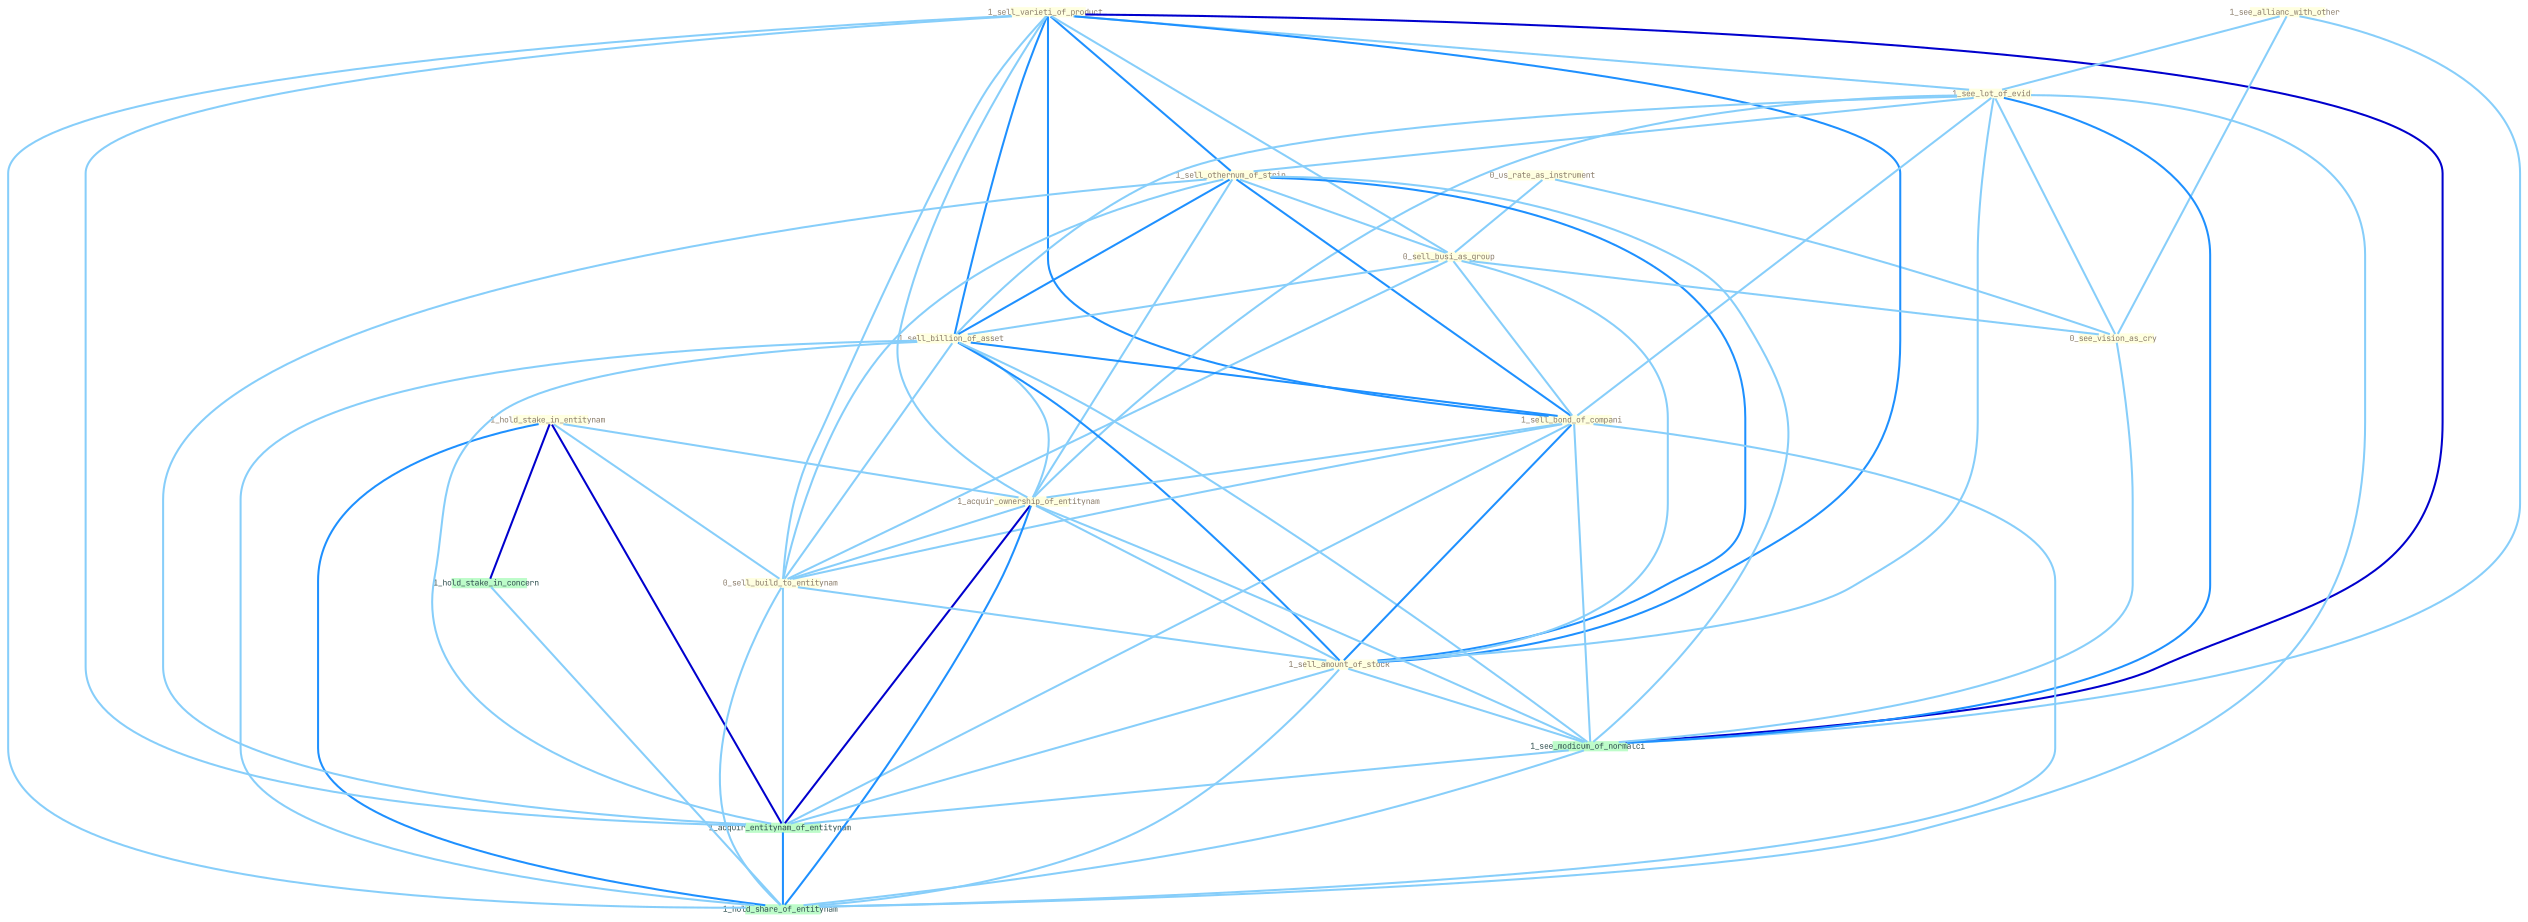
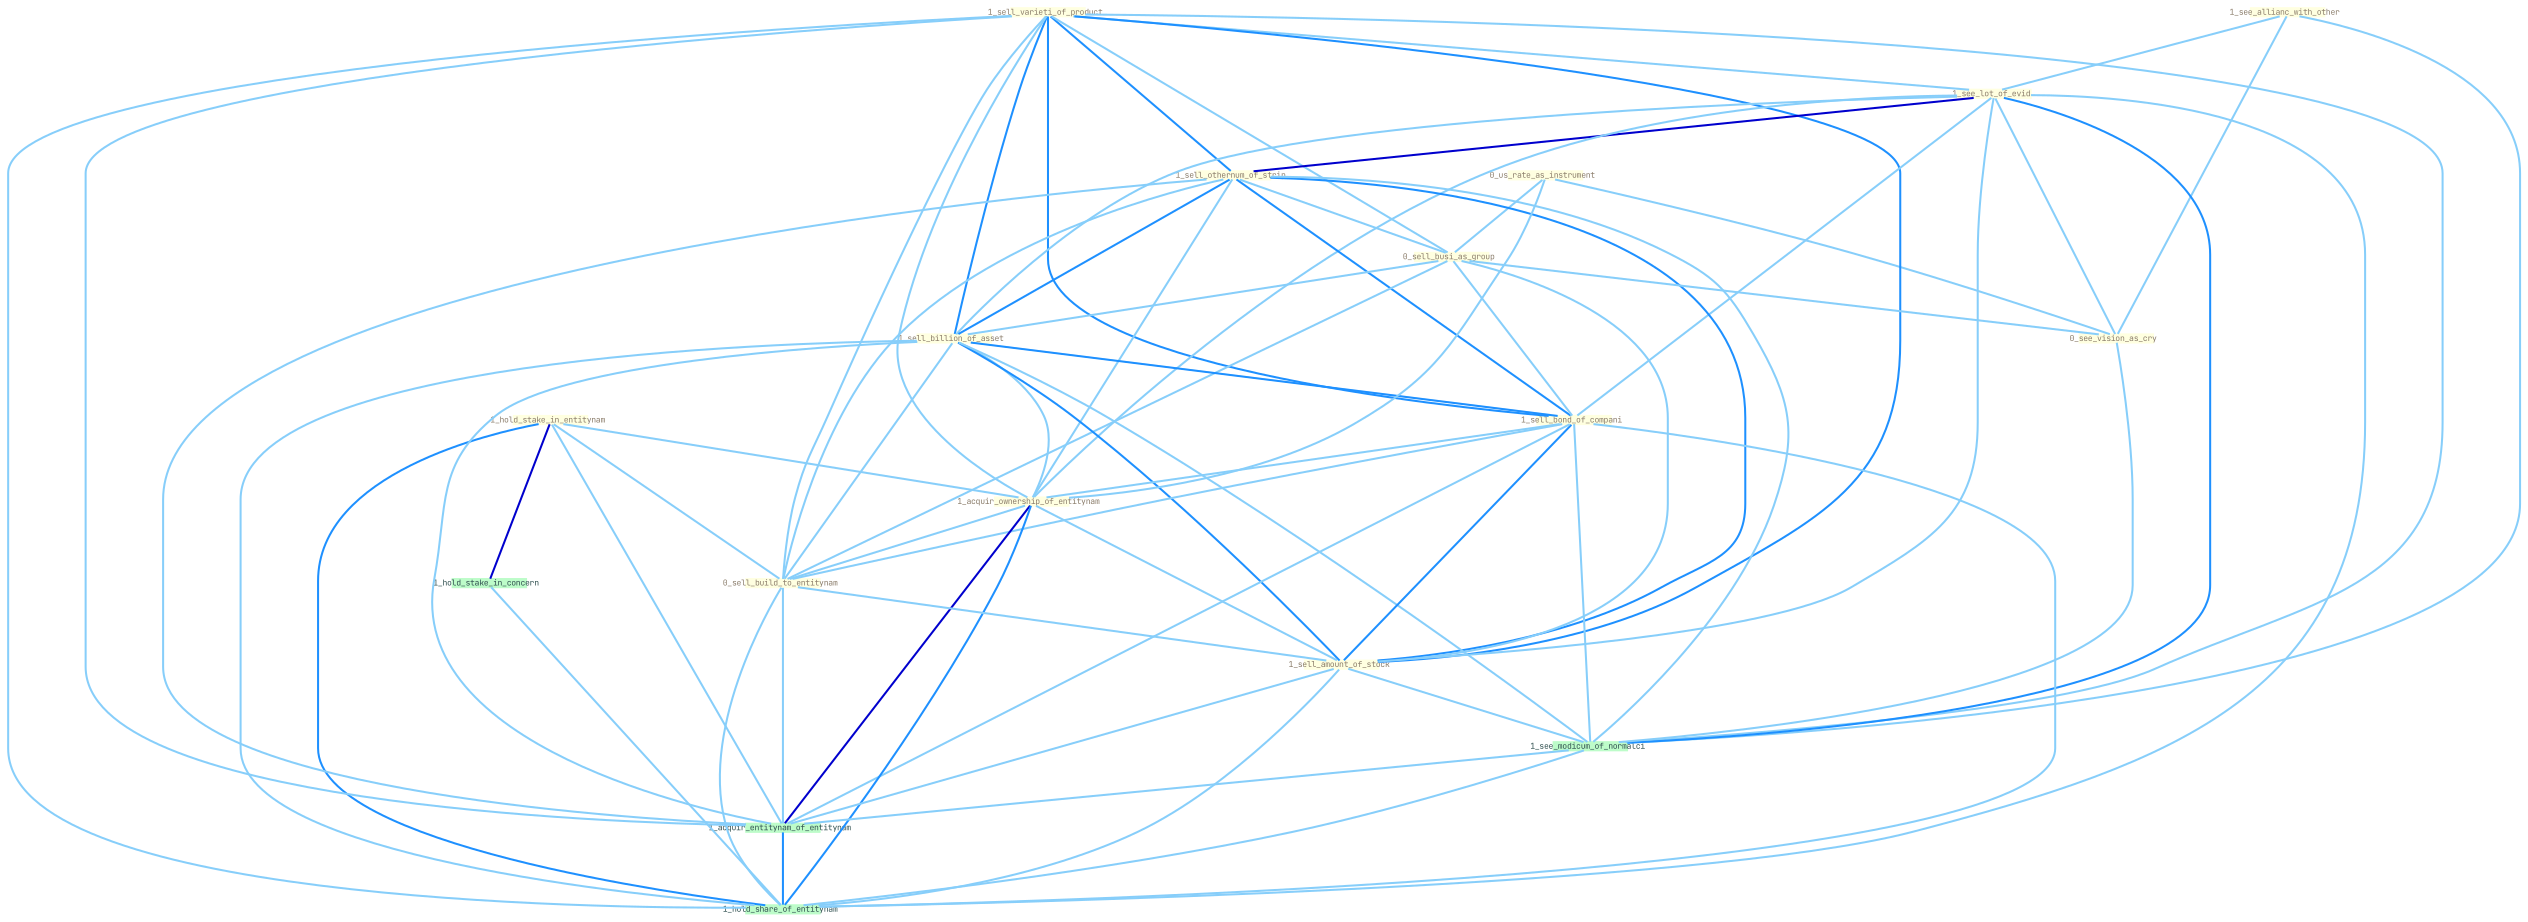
(2368, 119) -> (2368, 119)
(1524, 144) -> (1524, 144)
(667, 624) -> (667, 624)
(1326, 627) -> (1362, 419)
